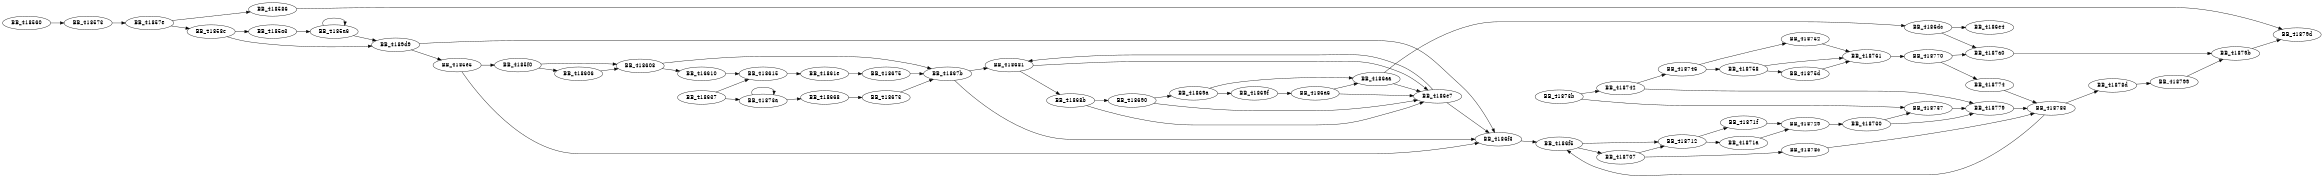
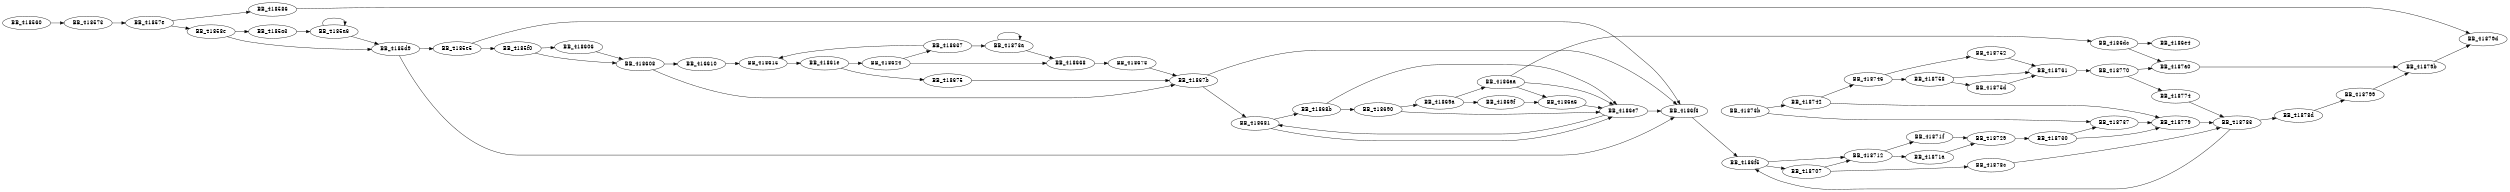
(396, 45) -> (396, 49)
none -> (886, 63)
(1344, 87) -> (1530, 92)
